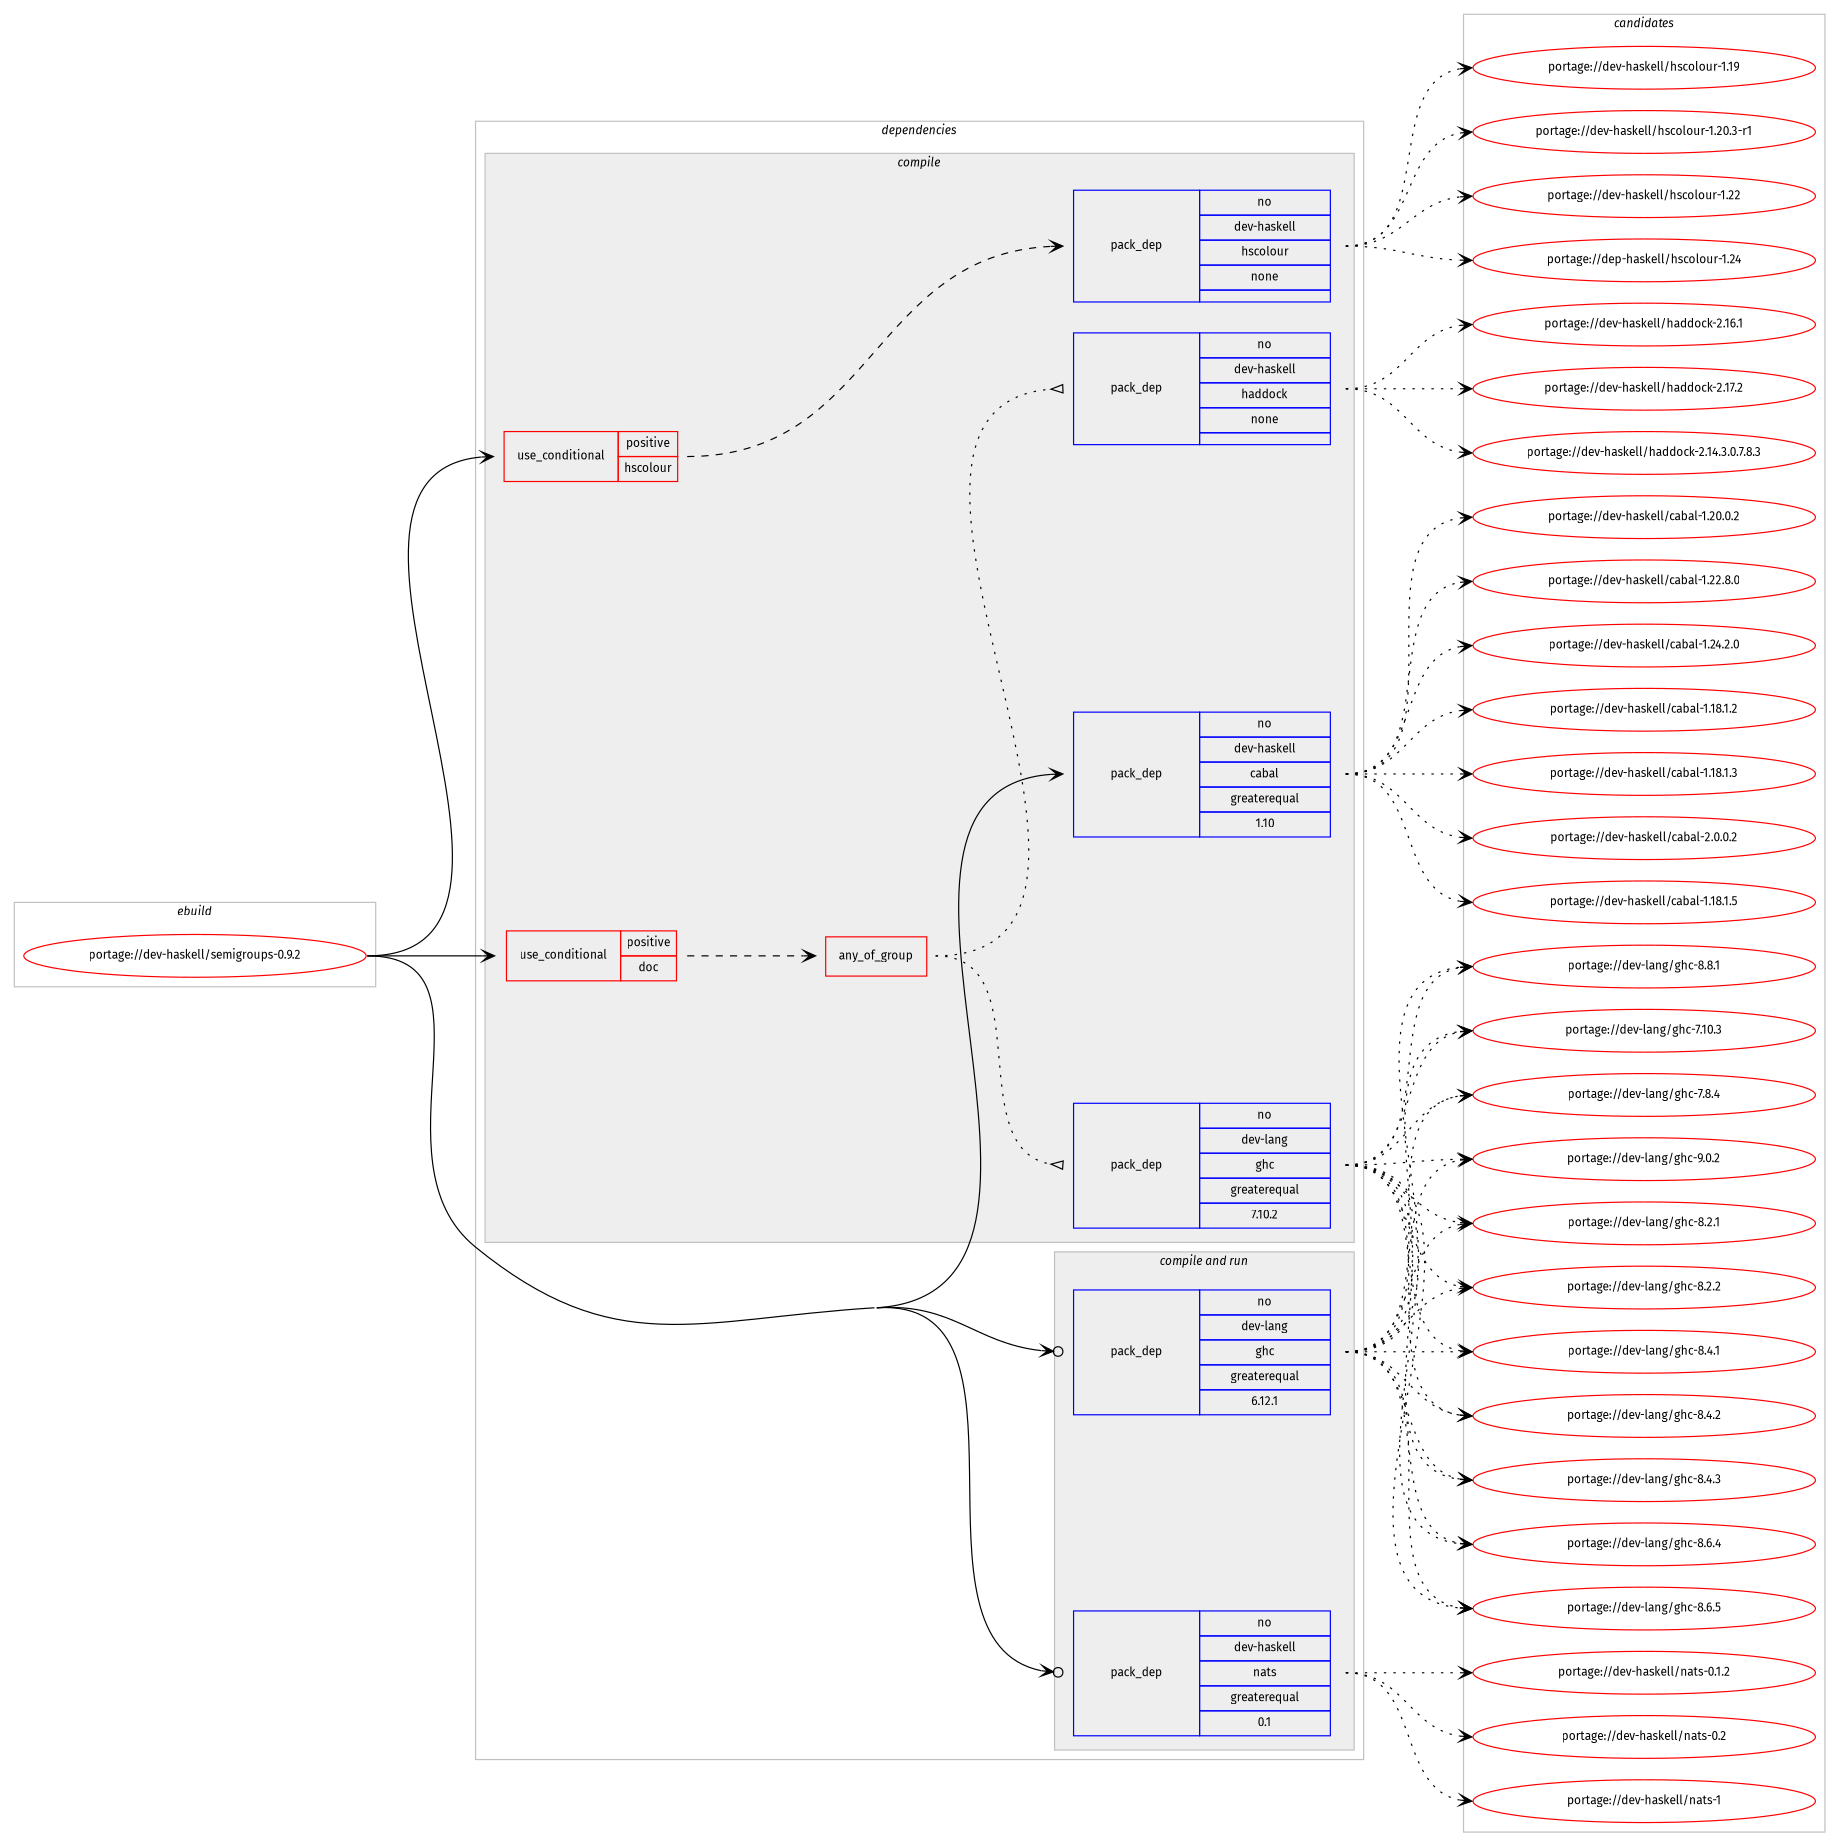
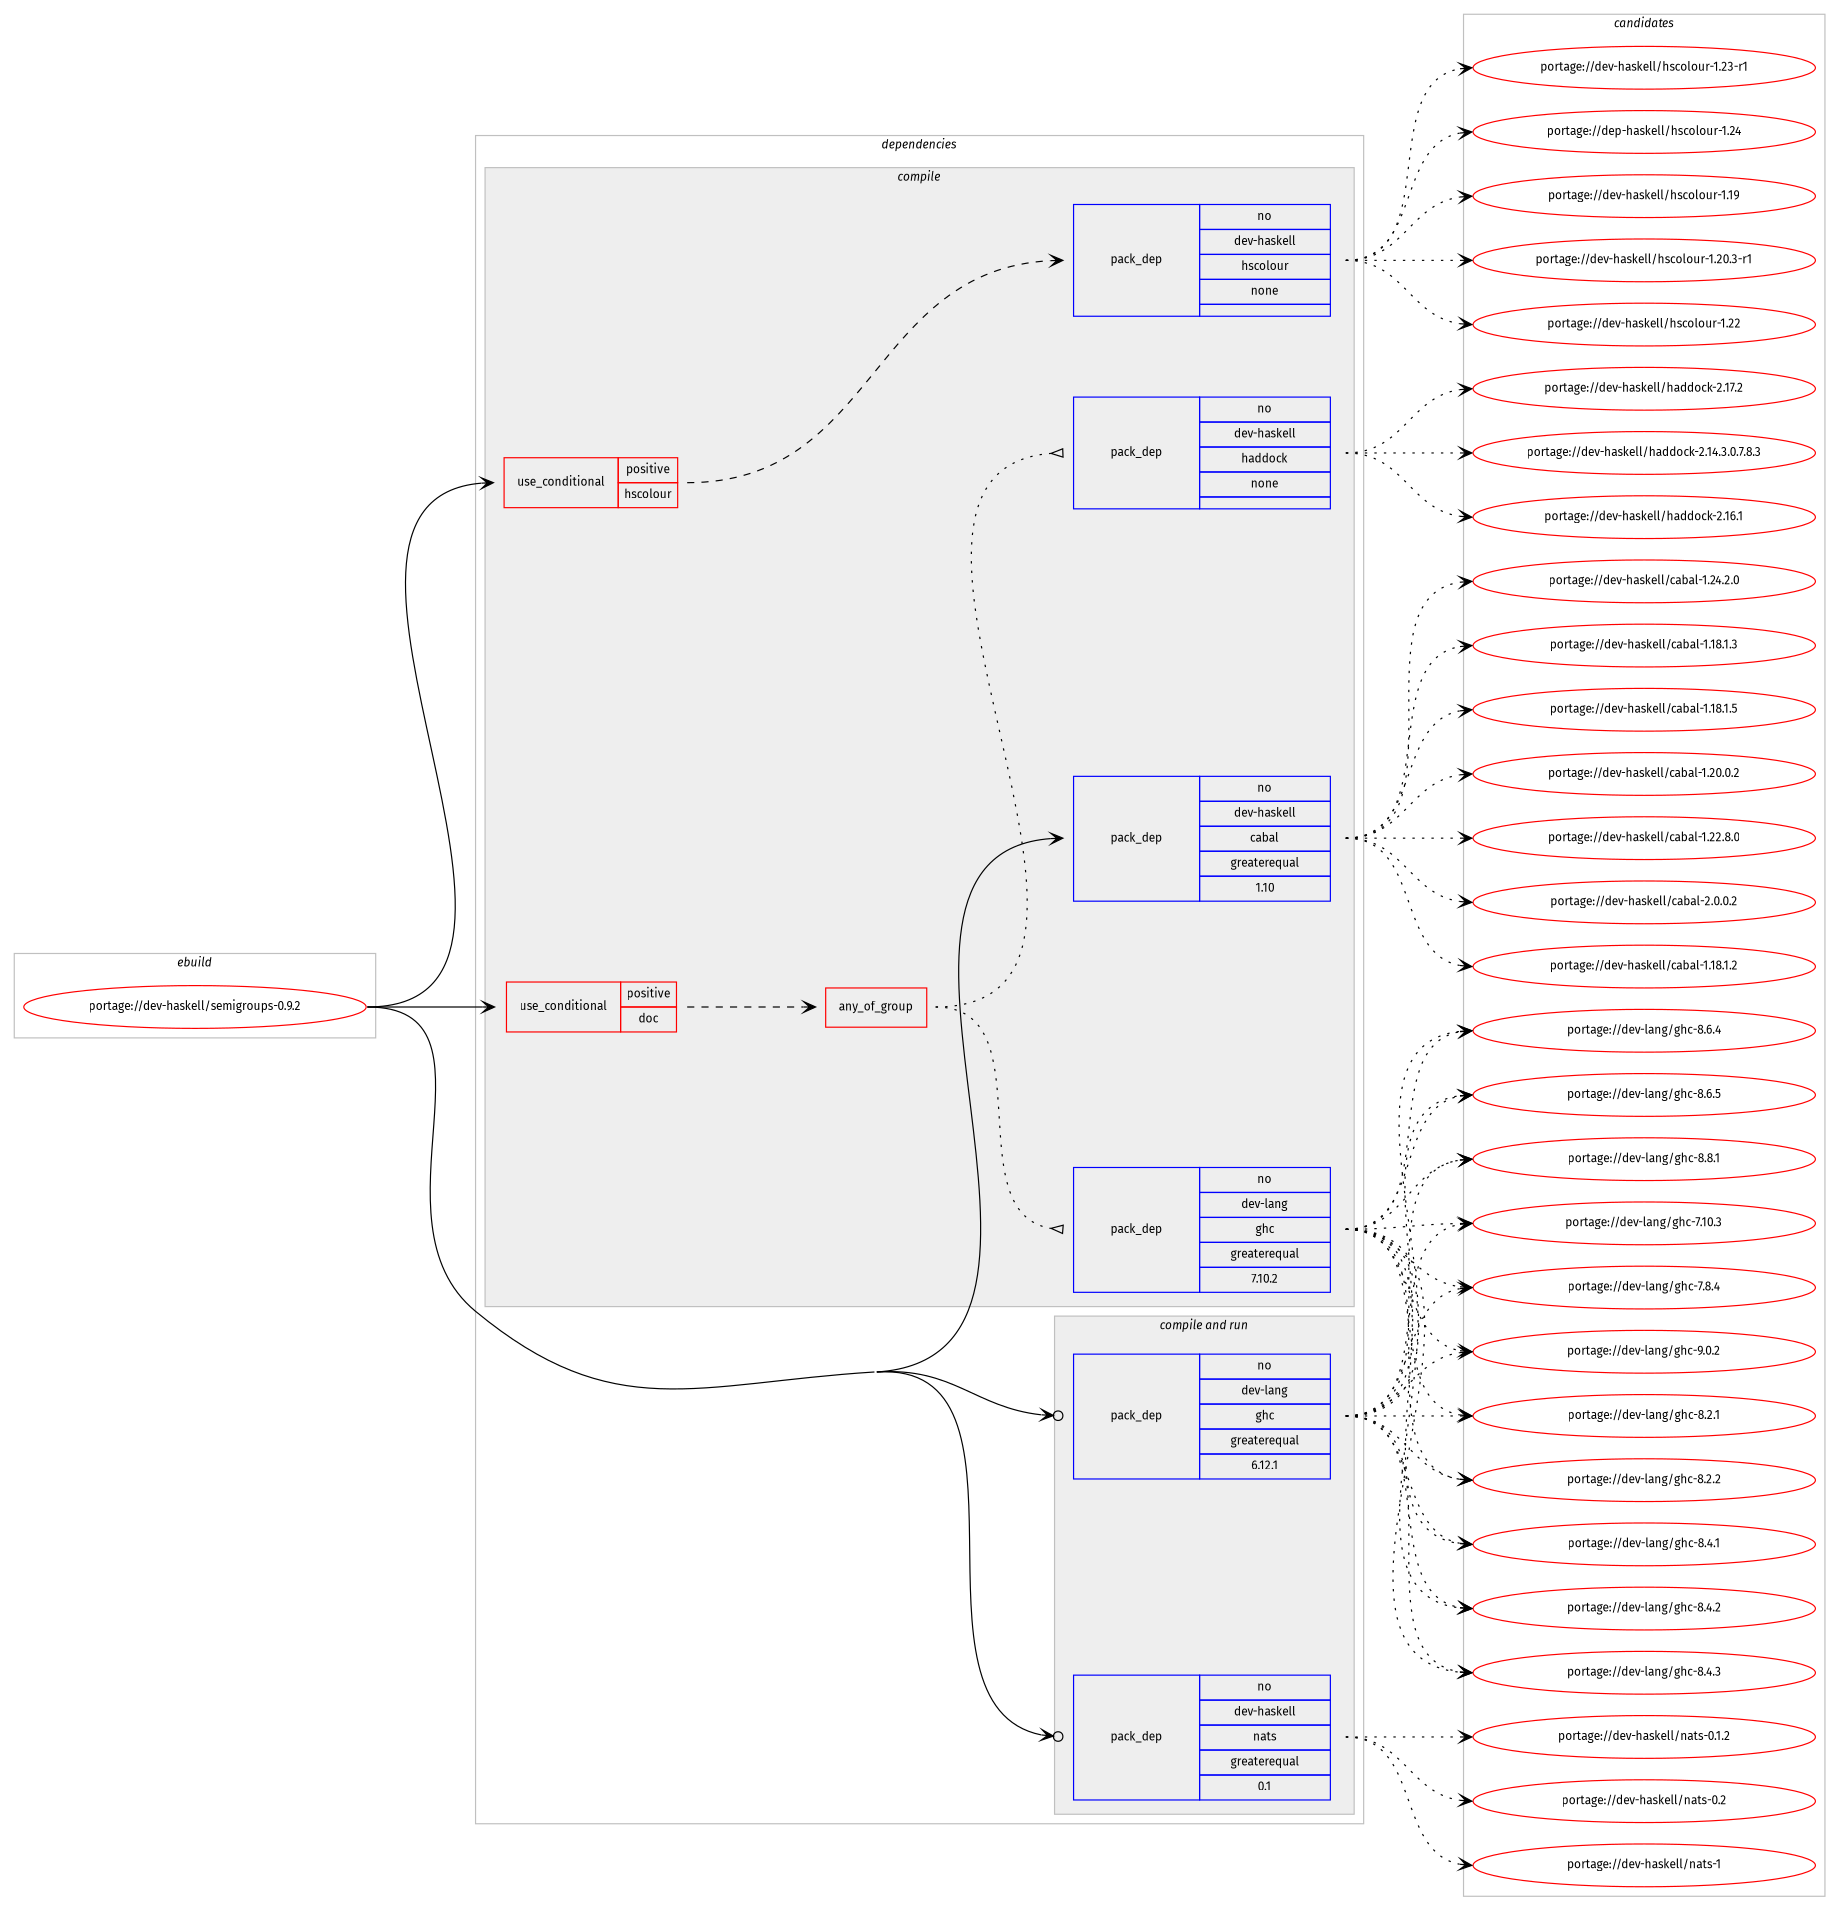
none -> (1644, 68)
